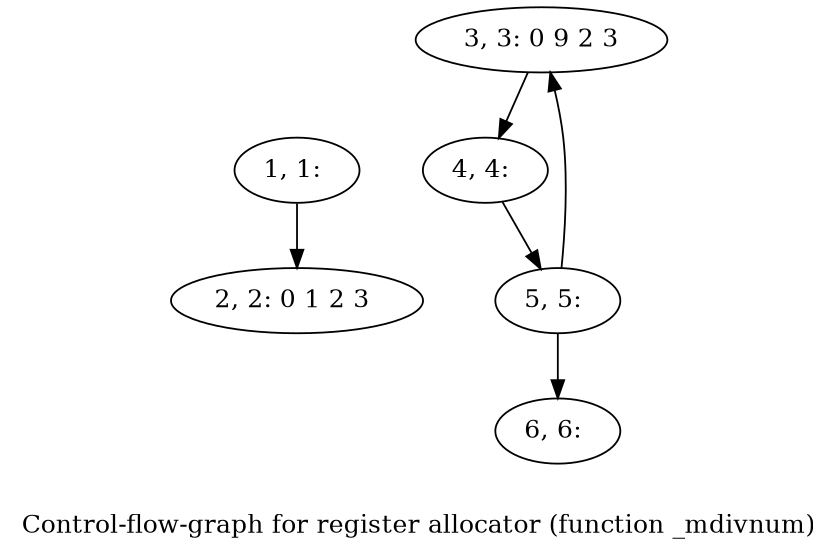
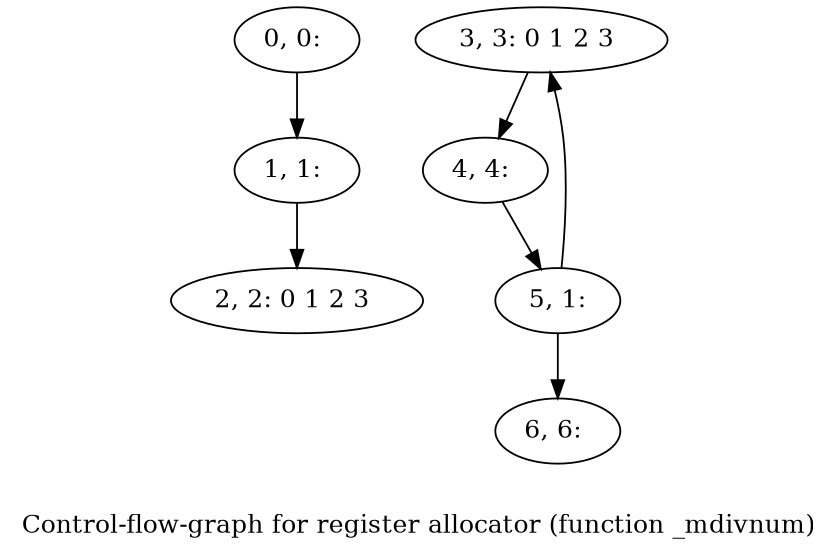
none -> (297, 40)
(542, 40) -> (542, 40)
(558, 301) -> (558, 301)
